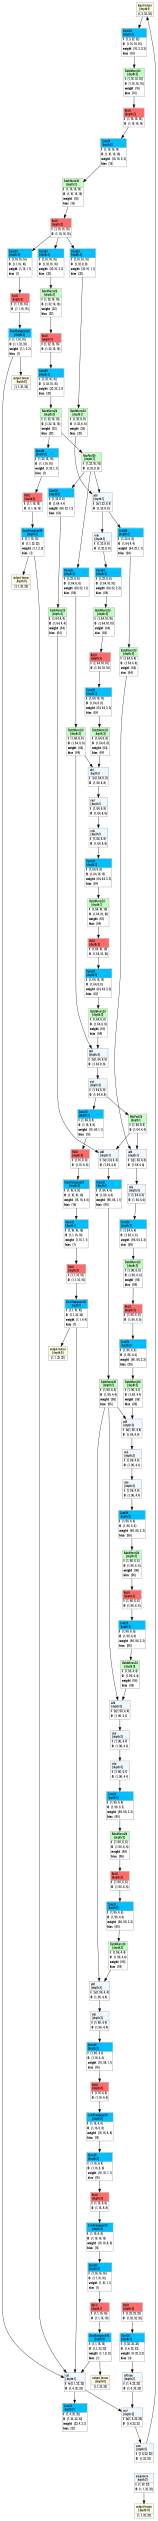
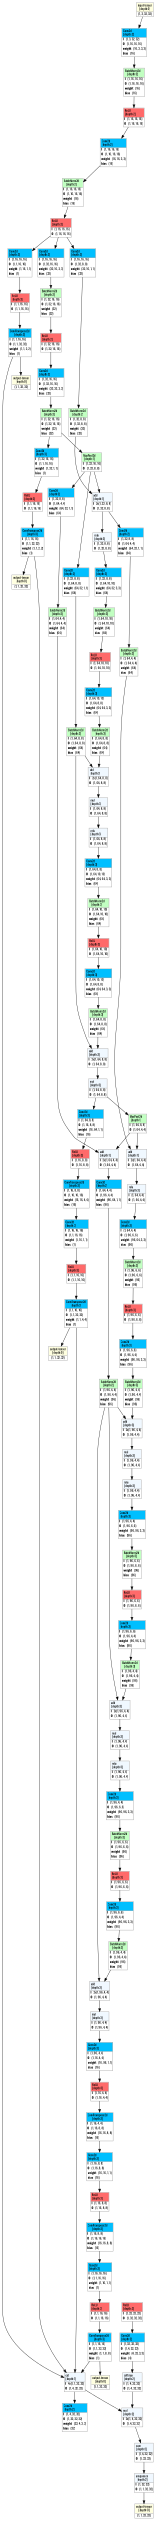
(156, 1232) -> (144, 2466)
